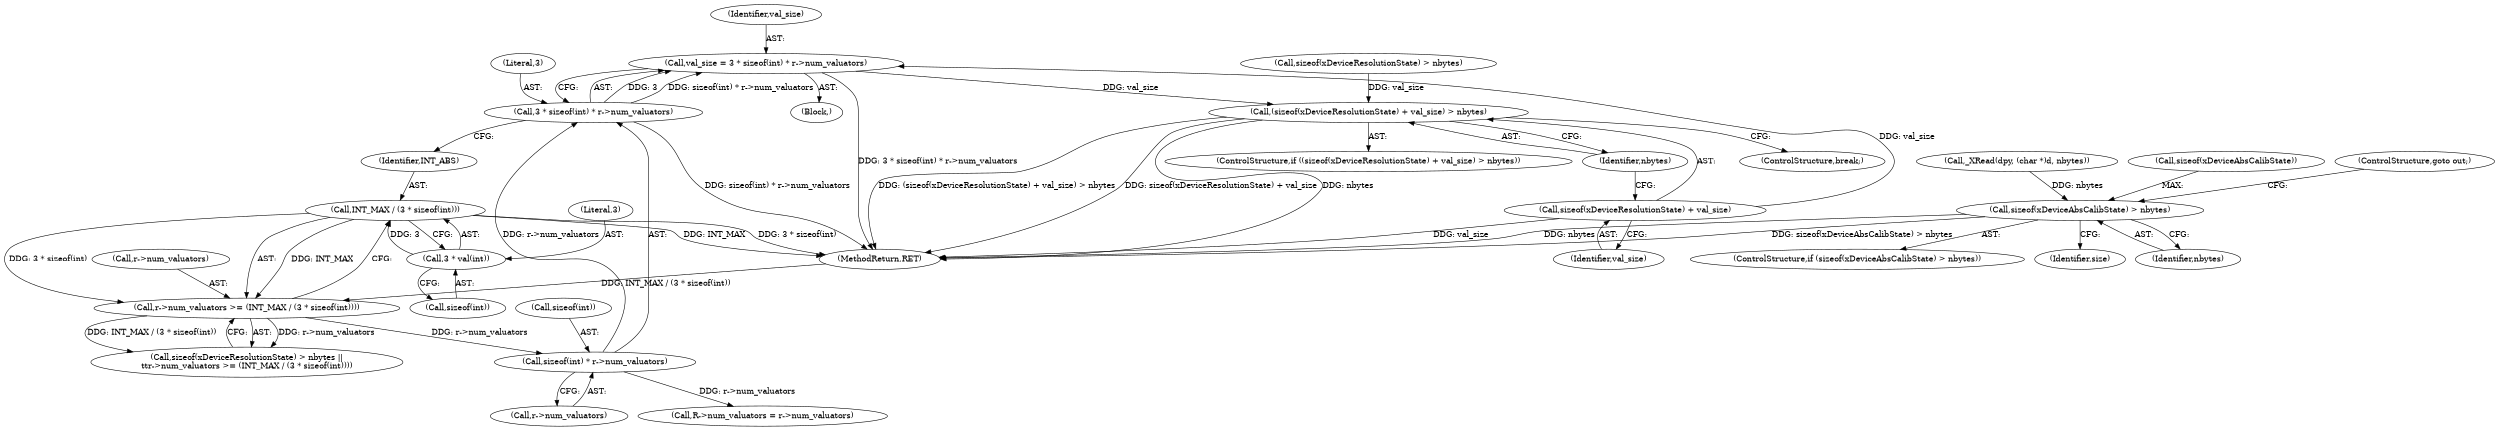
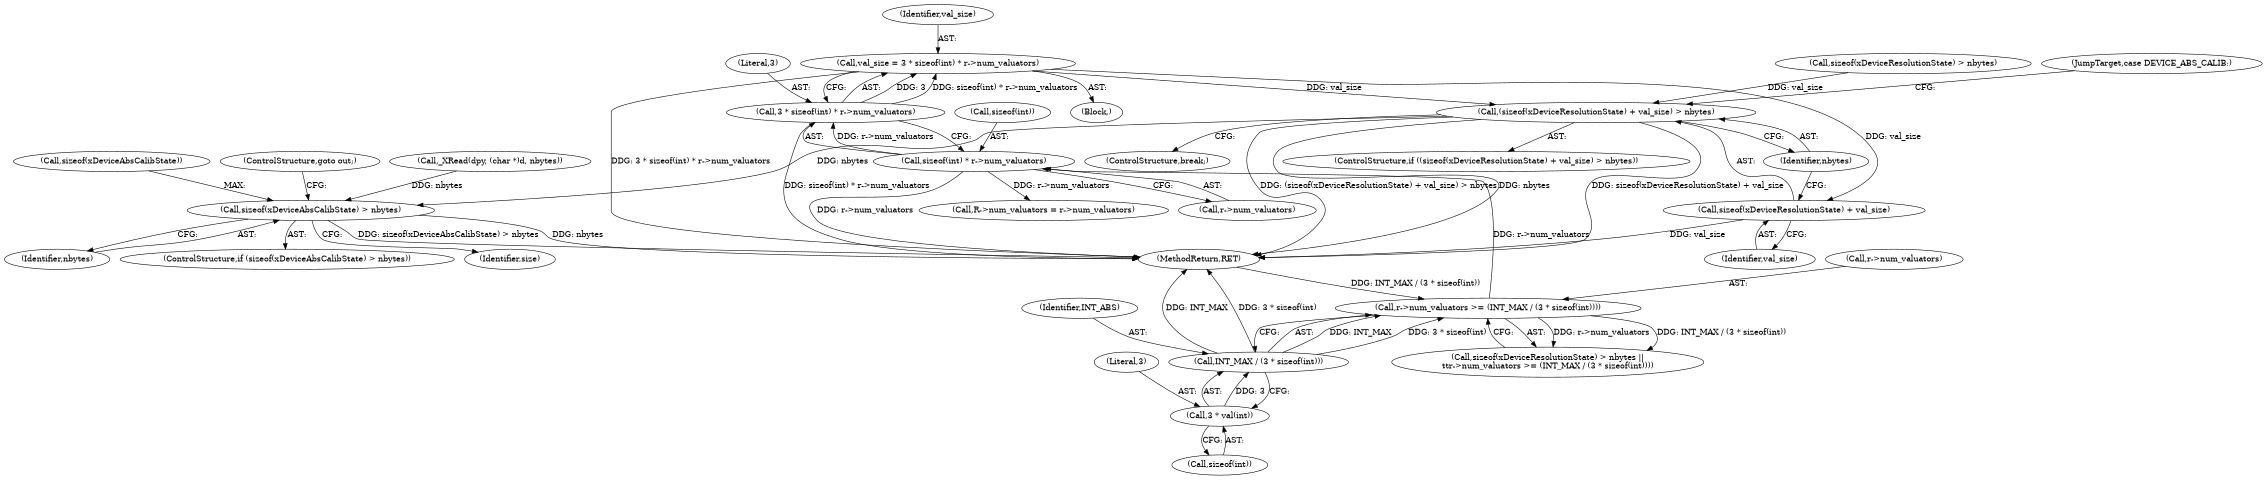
none -> (2152, 64)
(1483, 89) -> (1507, 83)
(481, 130) -> (931, 130)
none -> (933, 148)
none -> (885, 239)
